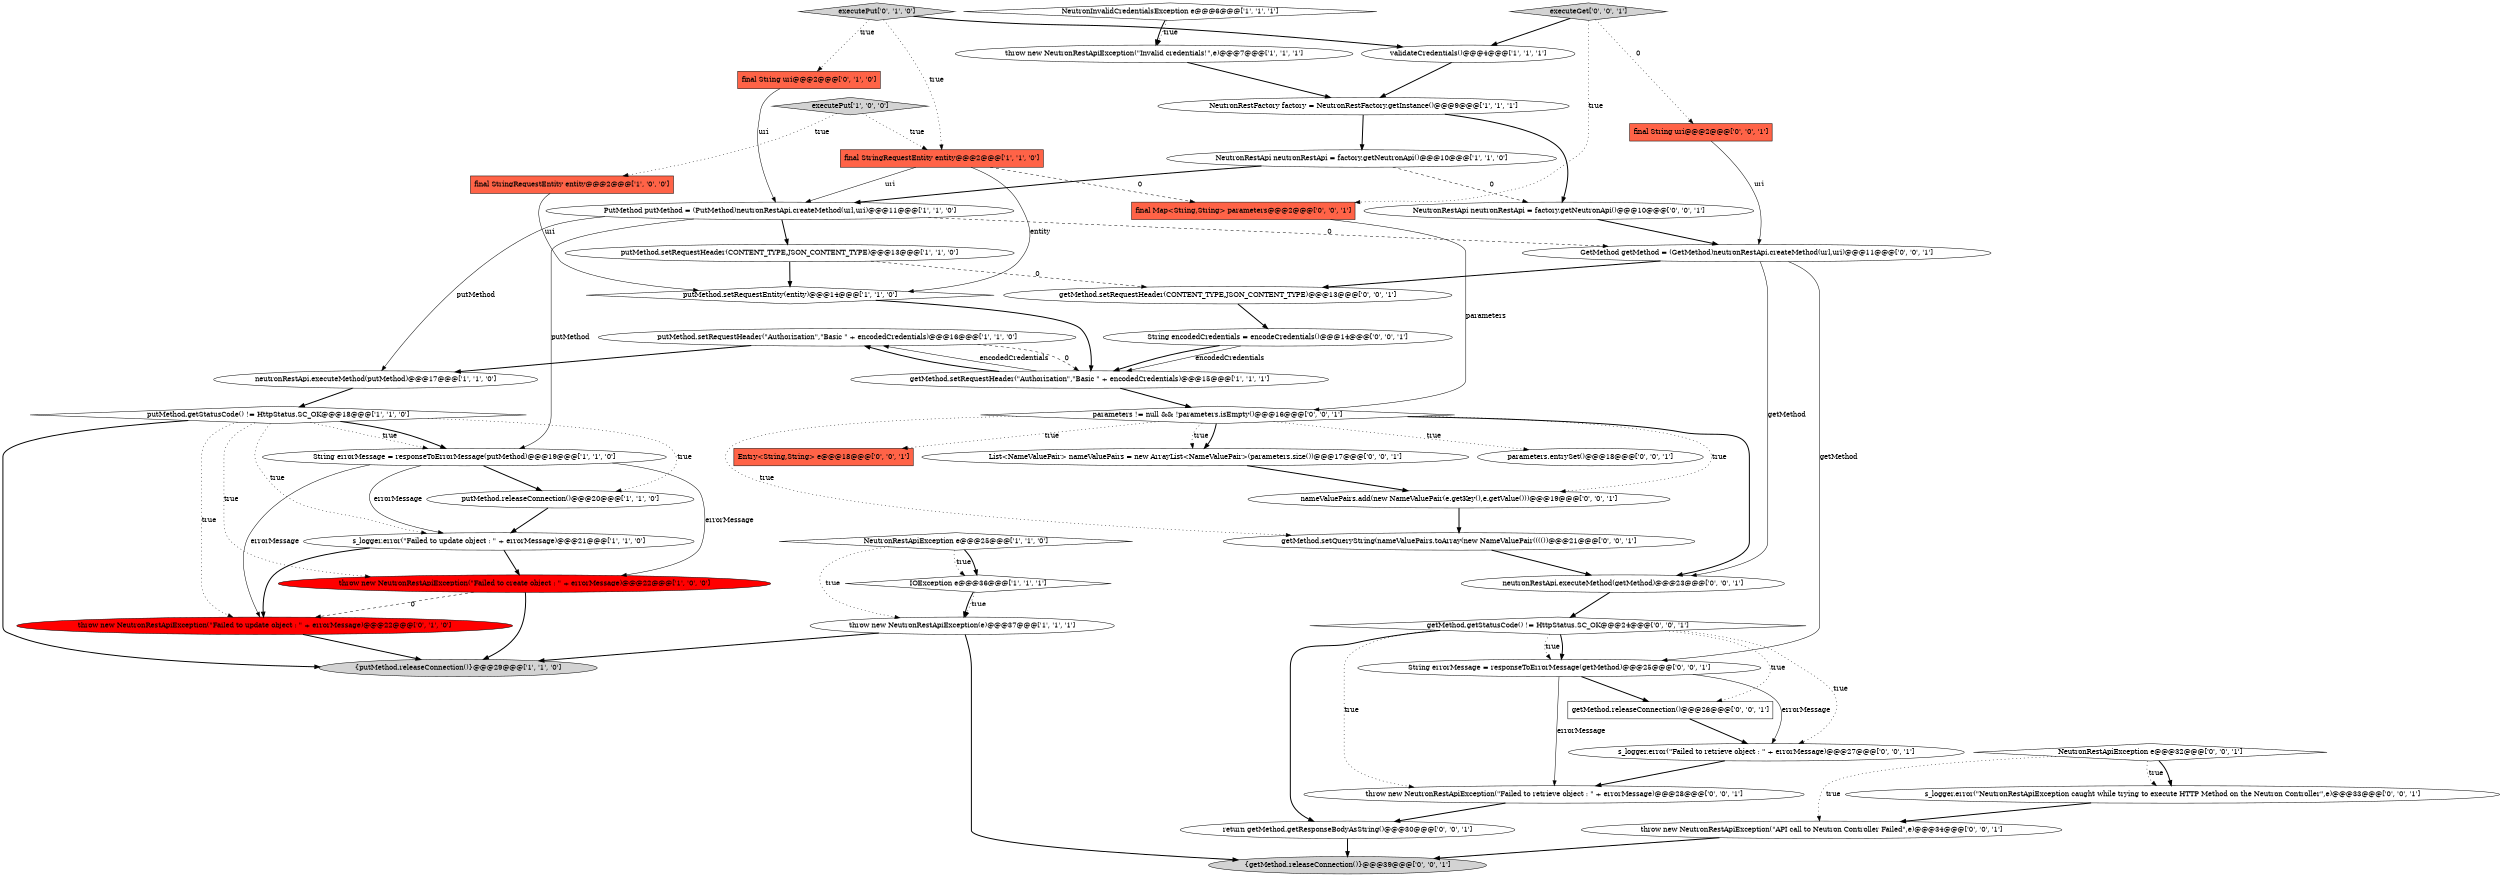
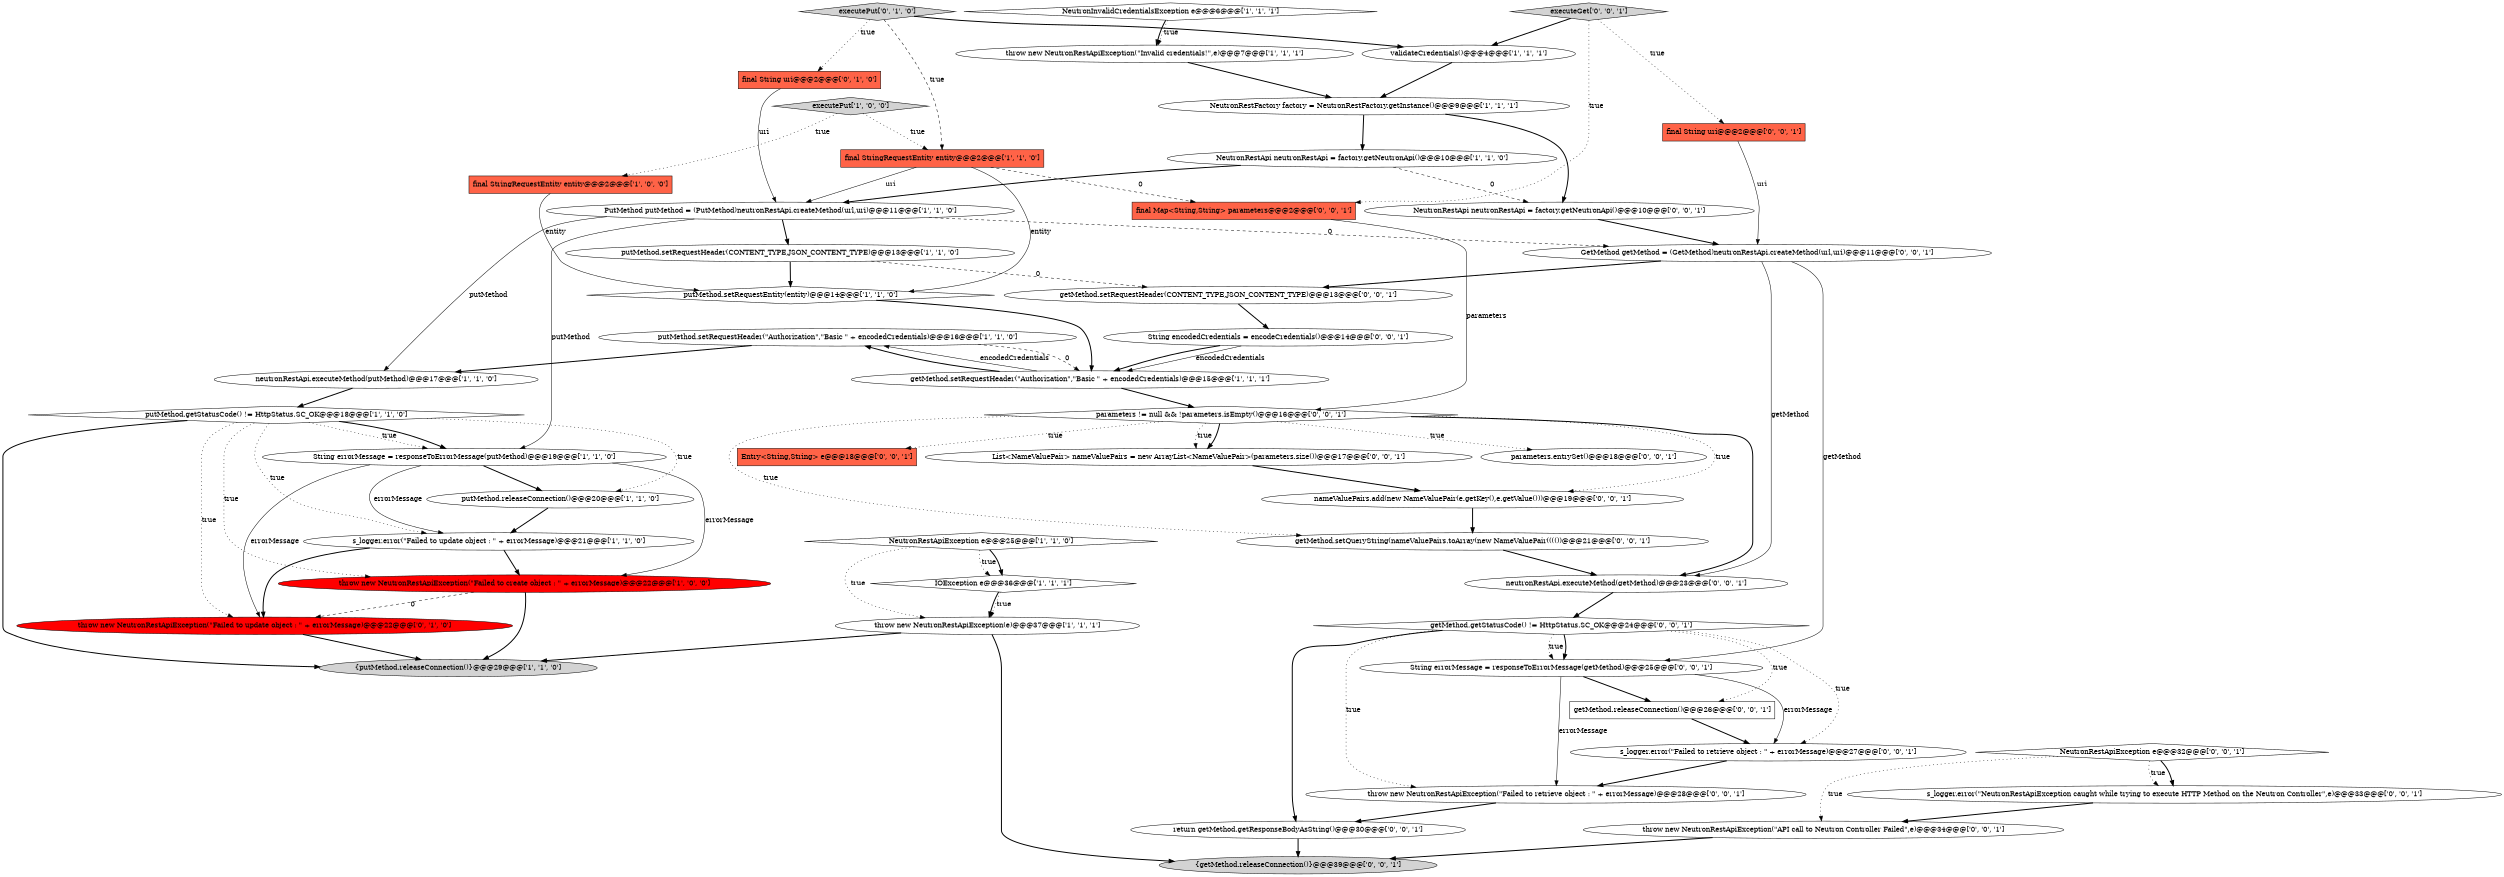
(1638, 54) -> (1658, 54)
(923, 77) -> (924, 77)
(550, 232) -> (556, 232)
